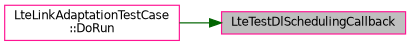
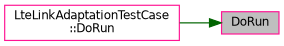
(314, 23) -> (250, 23)
